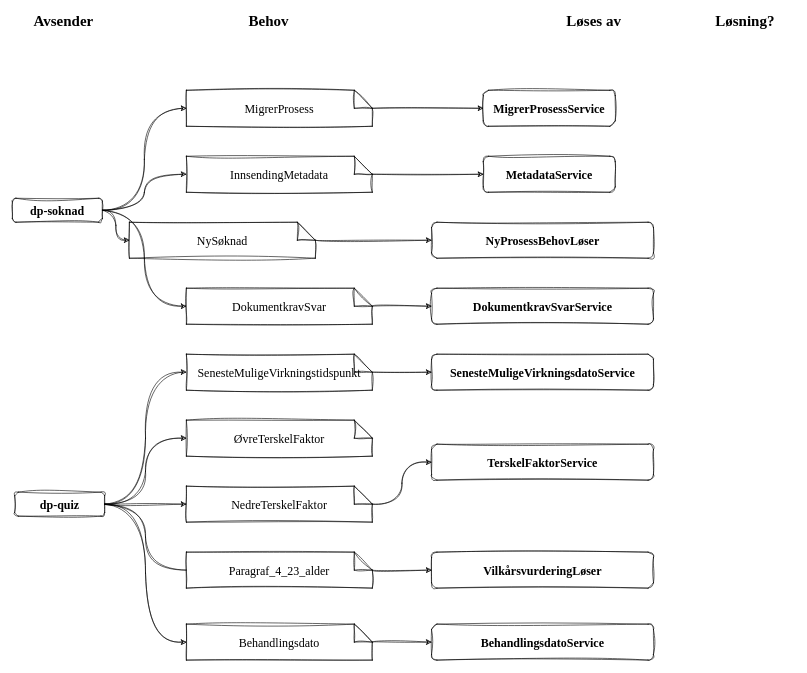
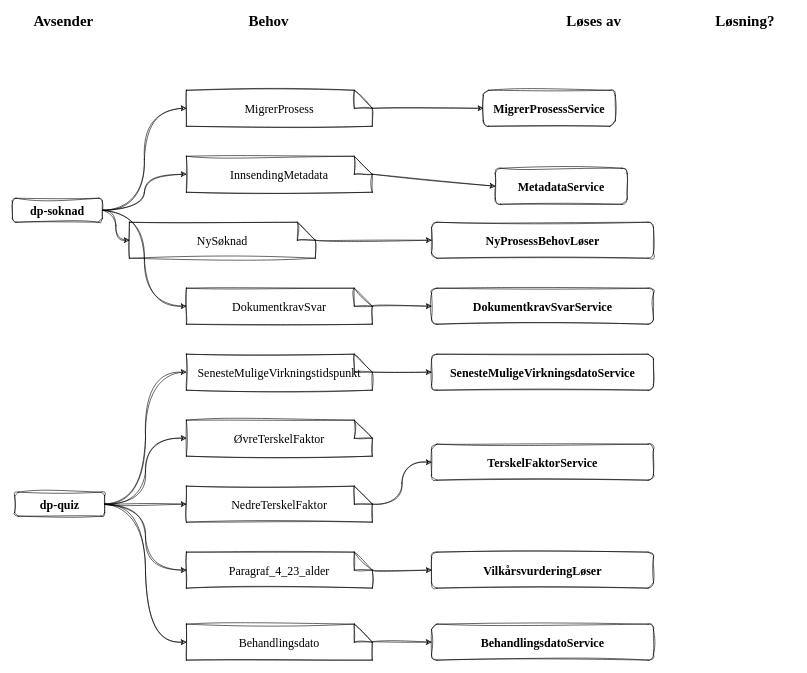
(549, 174) -> (561, 186)
(181, 570) -> (180, 570)
